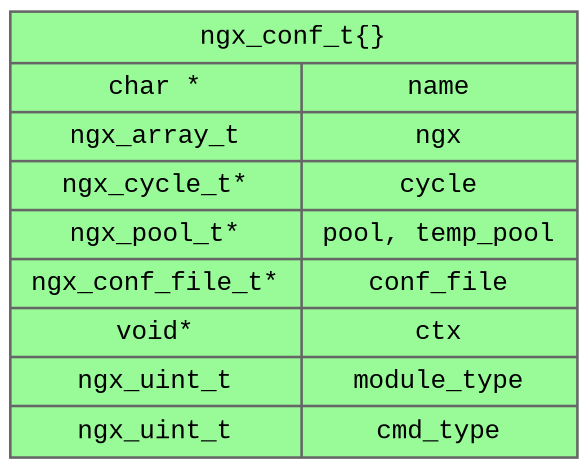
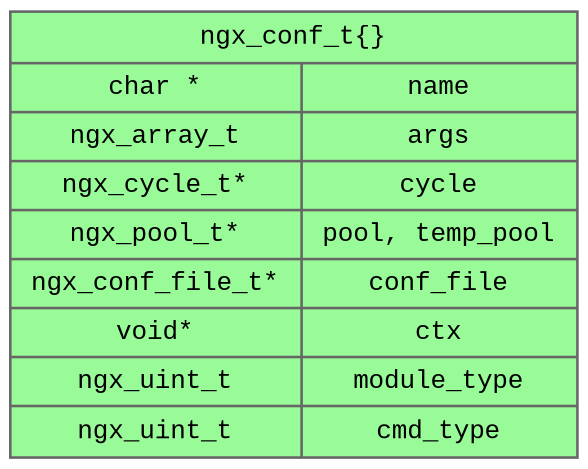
(440, 135) -> (440, 135)
